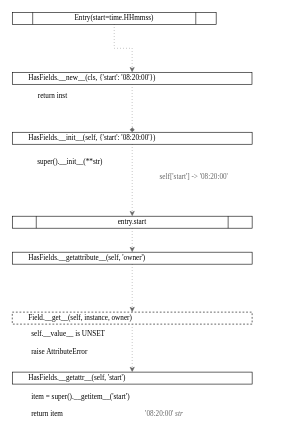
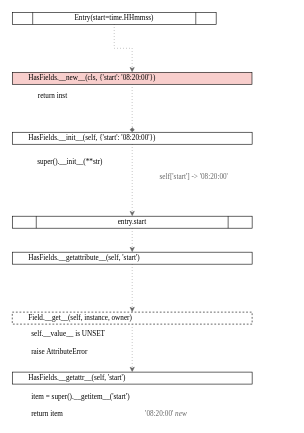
(132, 78) -> (132, 78)
(103, 258) -> (103, 258)
(169, 414) -> (169, 414)
